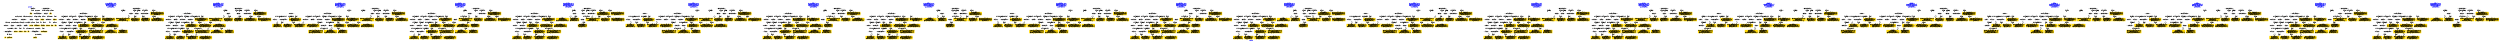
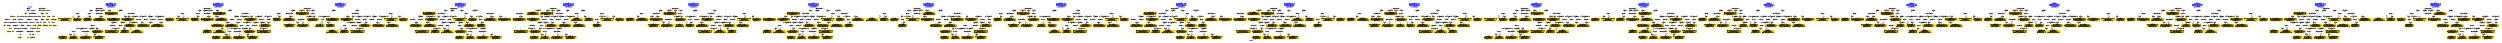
(41, 28) -> (49, 15)
(25, 32) -> none
(38, 35) -> (21, 35)
